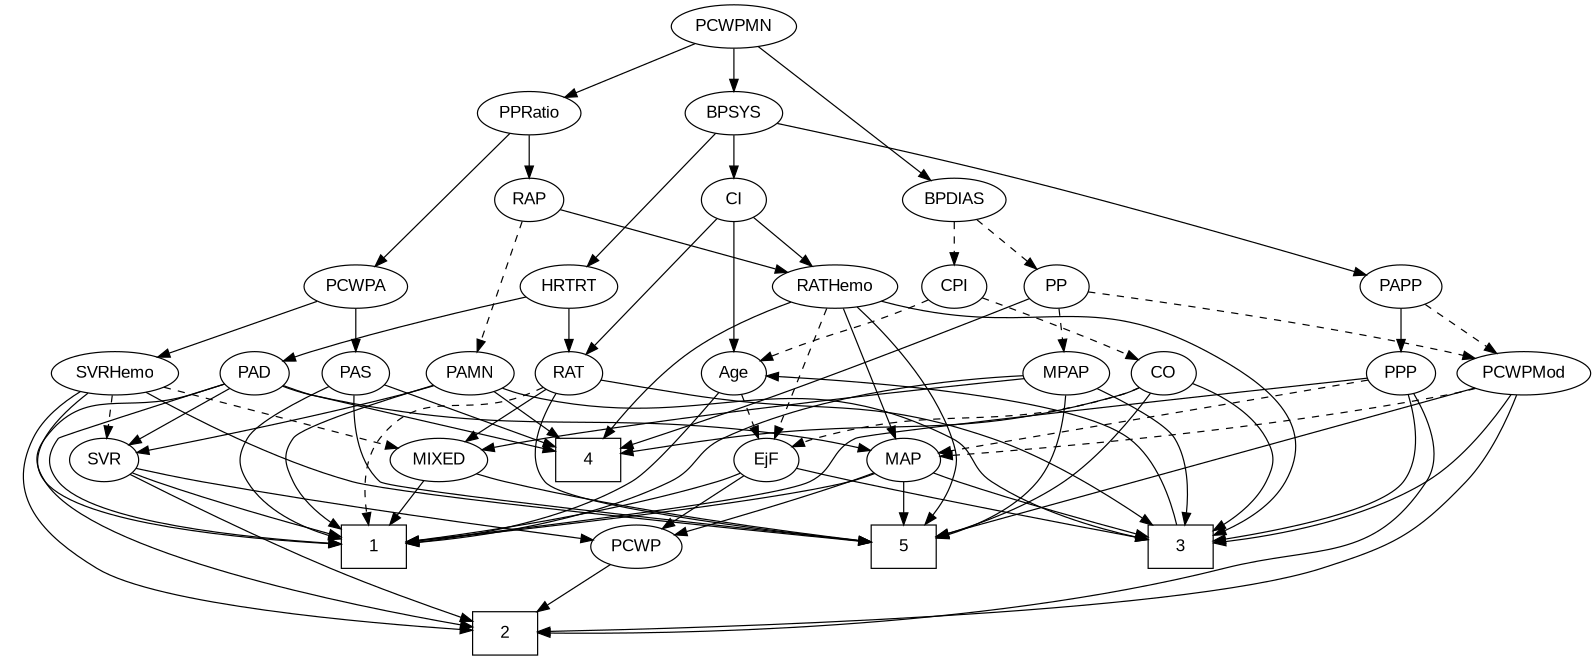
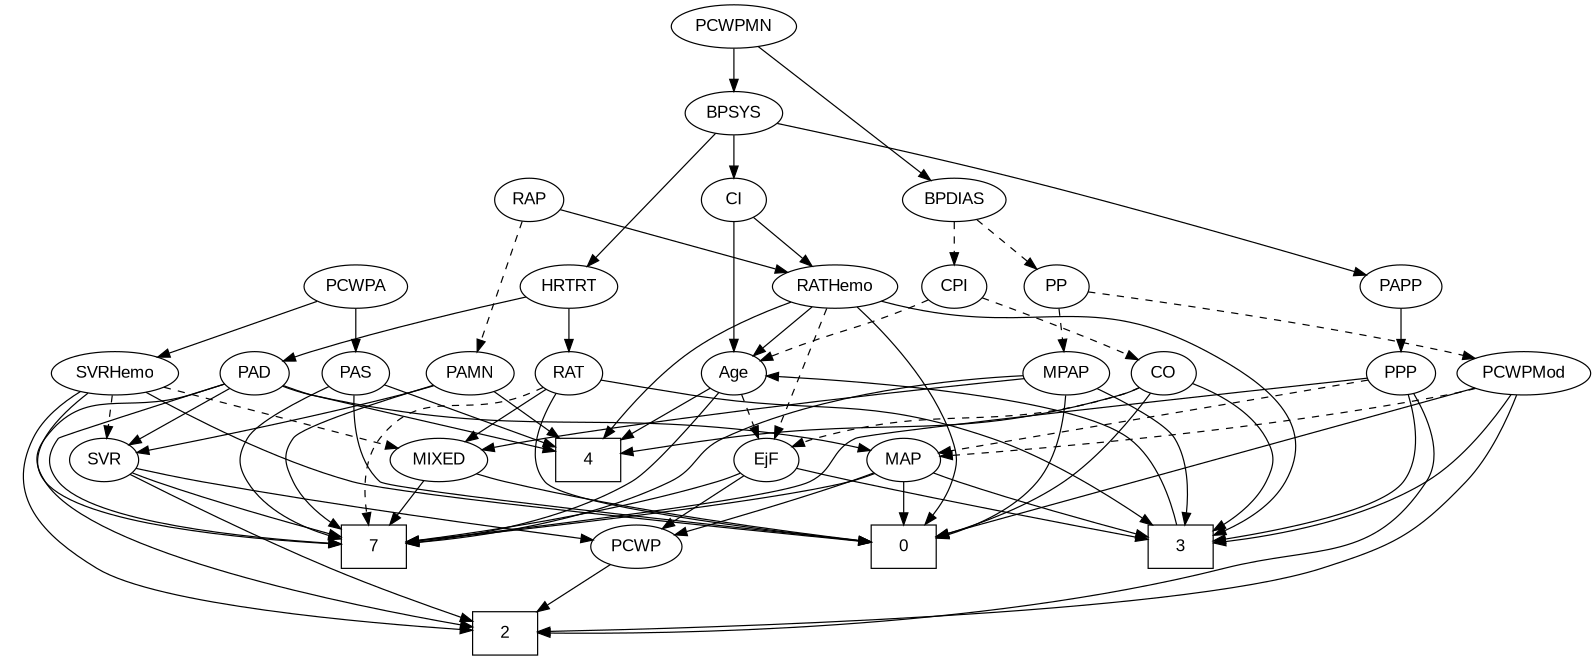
(529, 113) -> none
(656, 282) -> none
(1456, 325) -> none
(842, 371) -> (671, 411)
(868, 371) -> (788, 327)
(686, 406) -> none
(374, 547) -> (374, 547)
(904, 547) -> (904, 547)
